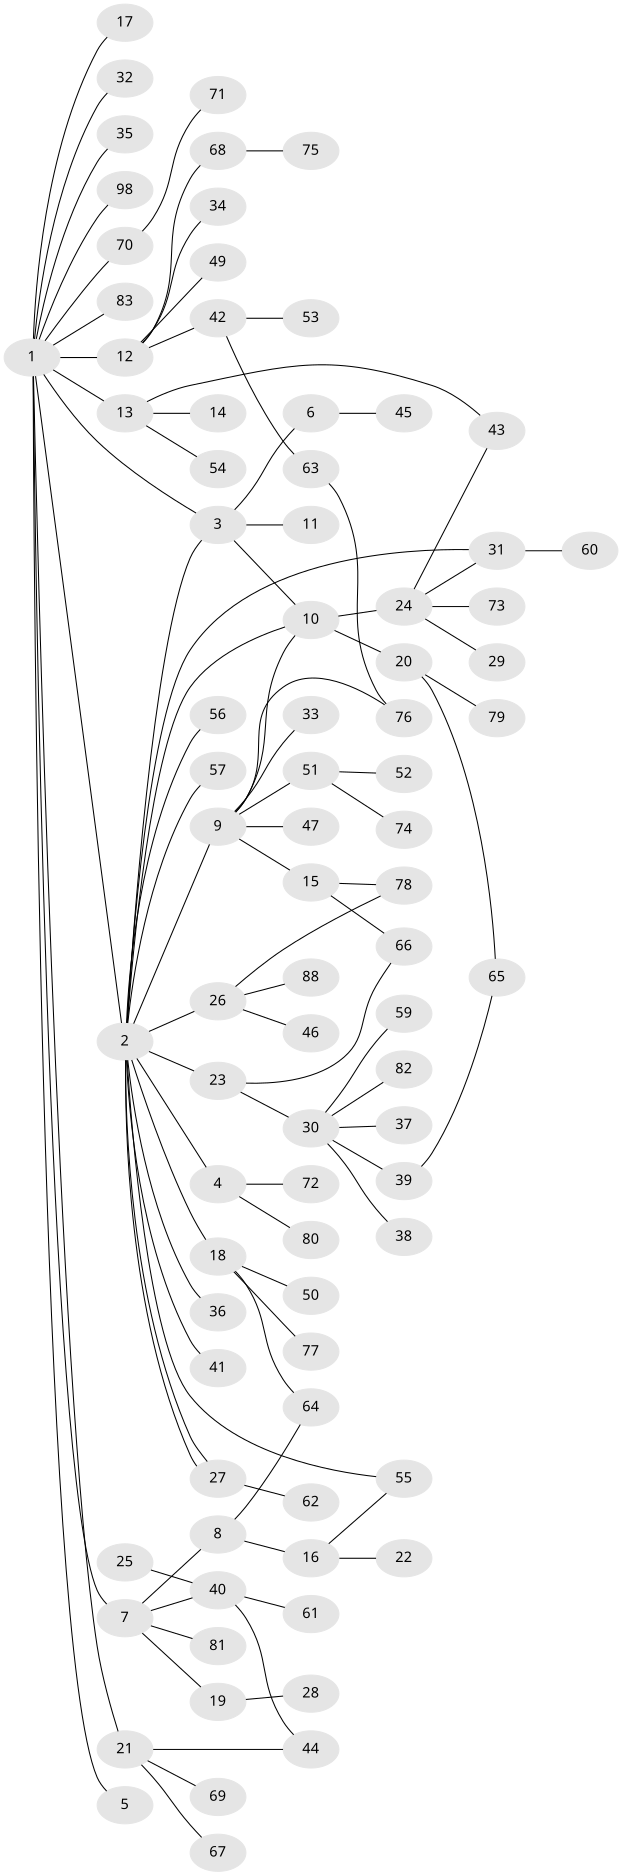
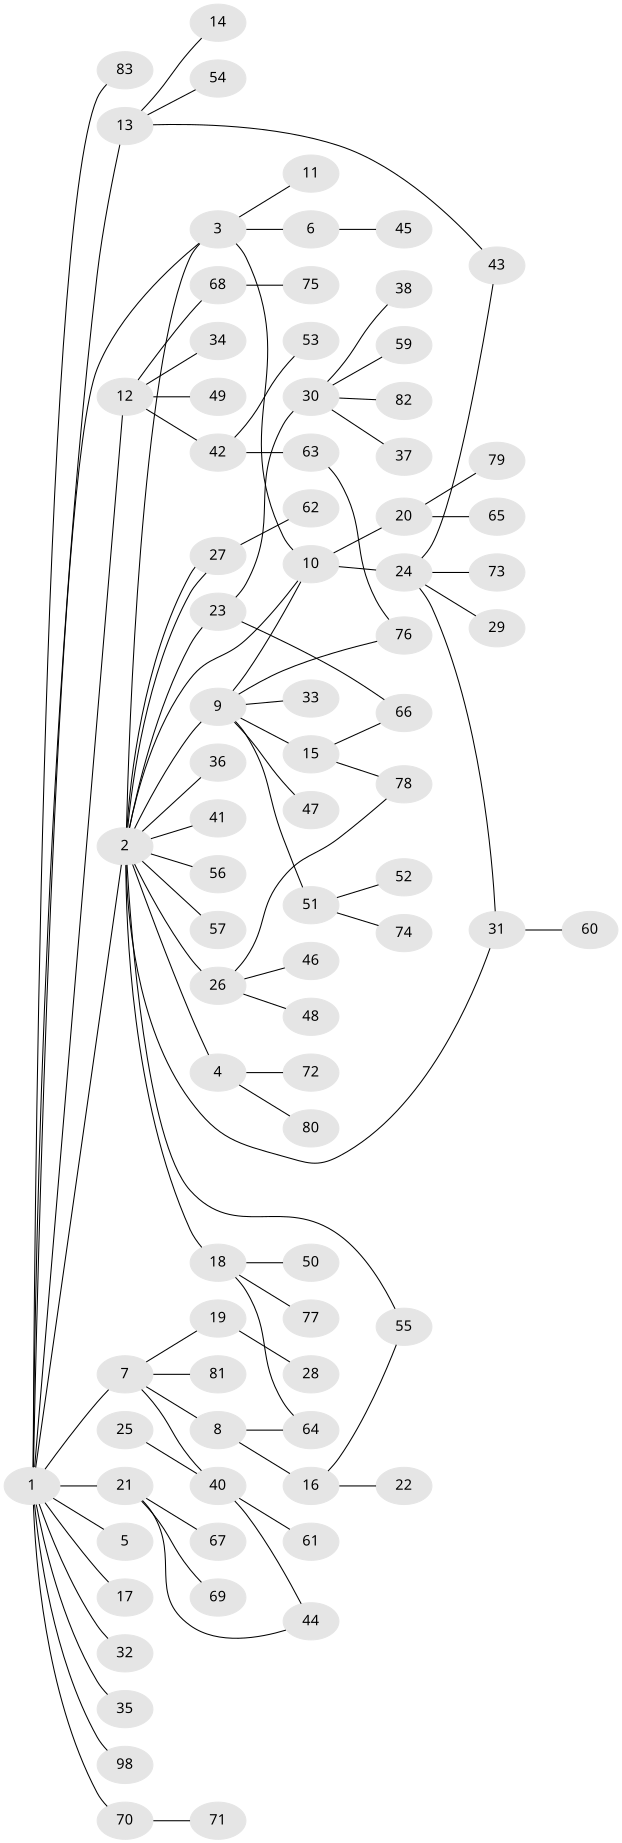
(311, 978) -> (311, 1017)
(404, 1181) -> none
